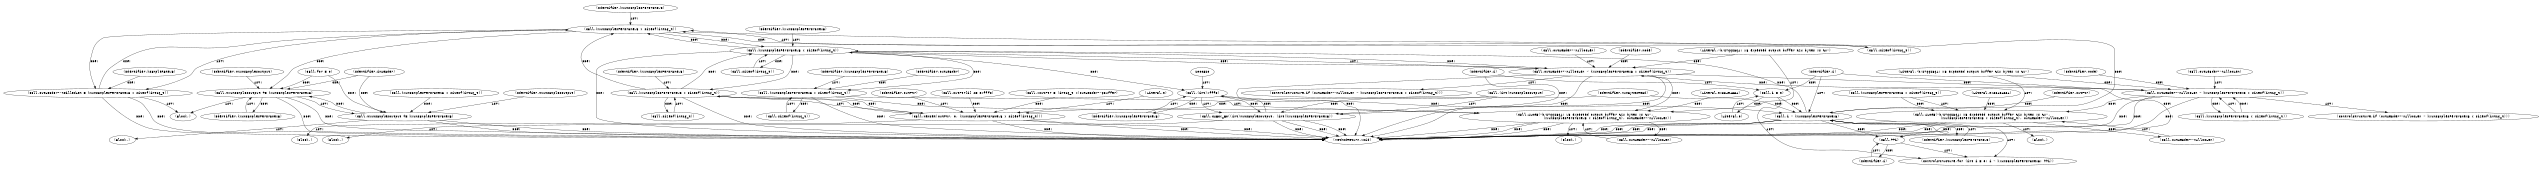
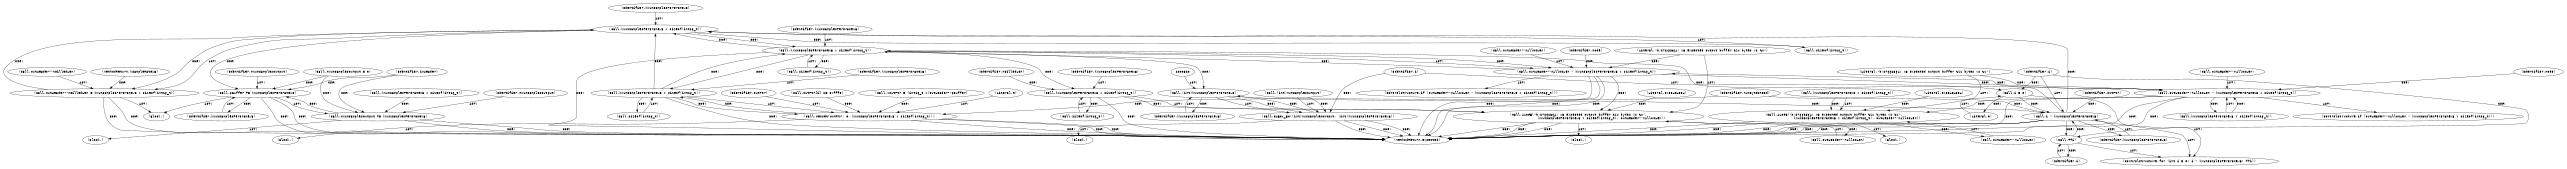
none -> (47, 72)
(150, 72) -> (130, 72)
(319, 72) -> (343, 72)
(938, 72) -> (1001, 72)
(264, 93) -> (257, 93)
(1202, 93) -> (1203, 93)
(1352, 140) -> (1417, 140)
